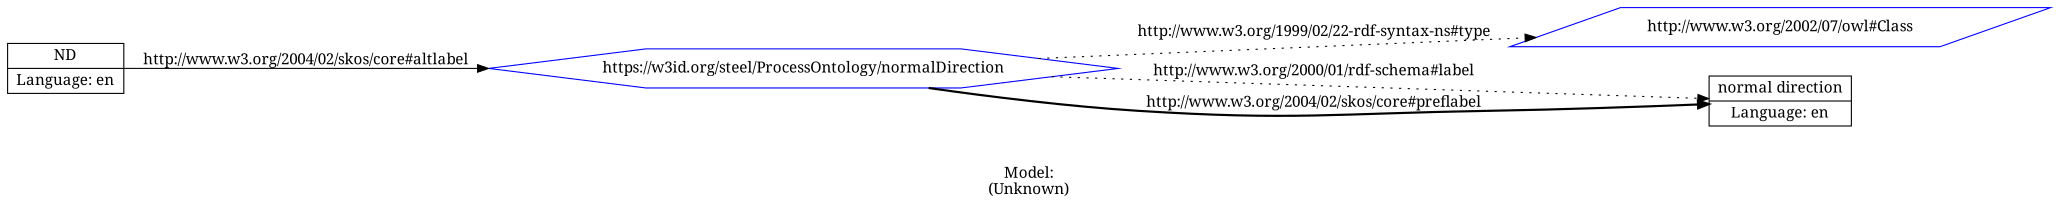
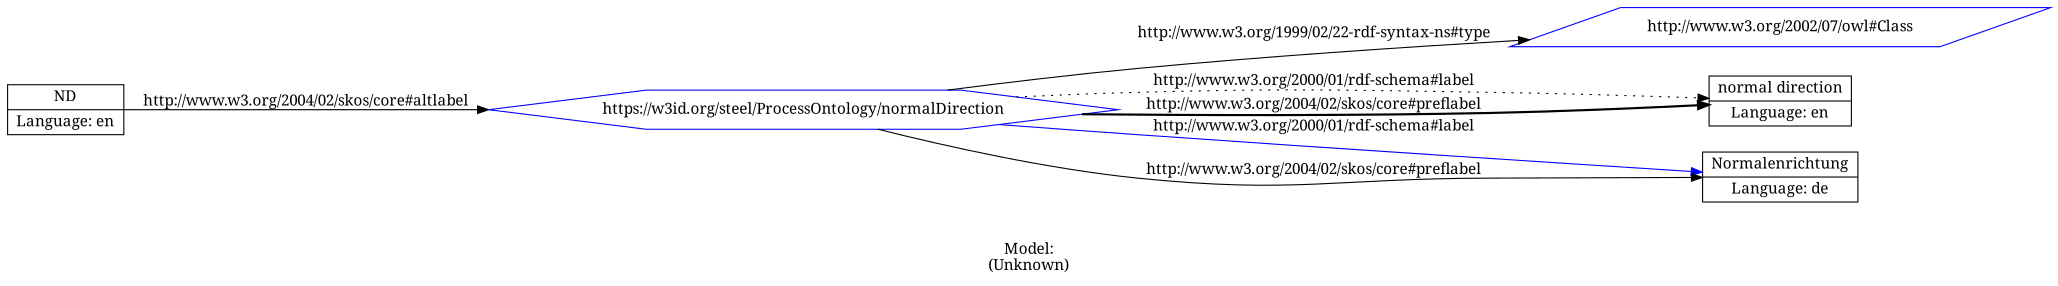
(1282, 48) -> (1232, 60)
none -> (1780, 177)
